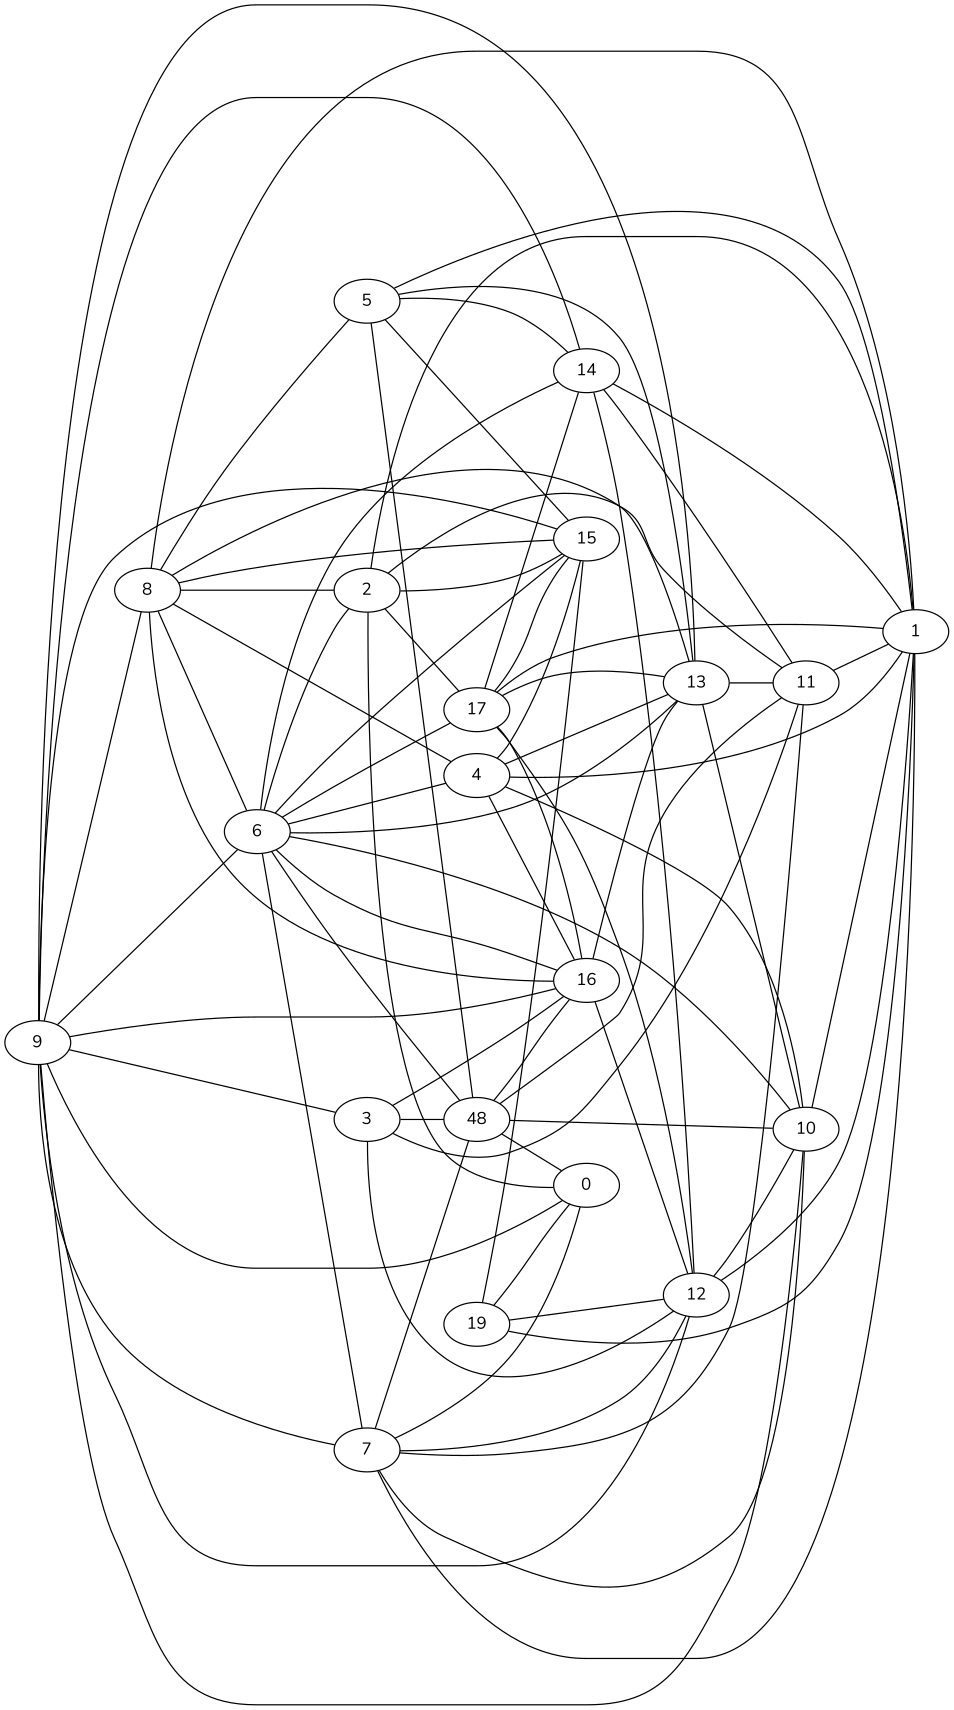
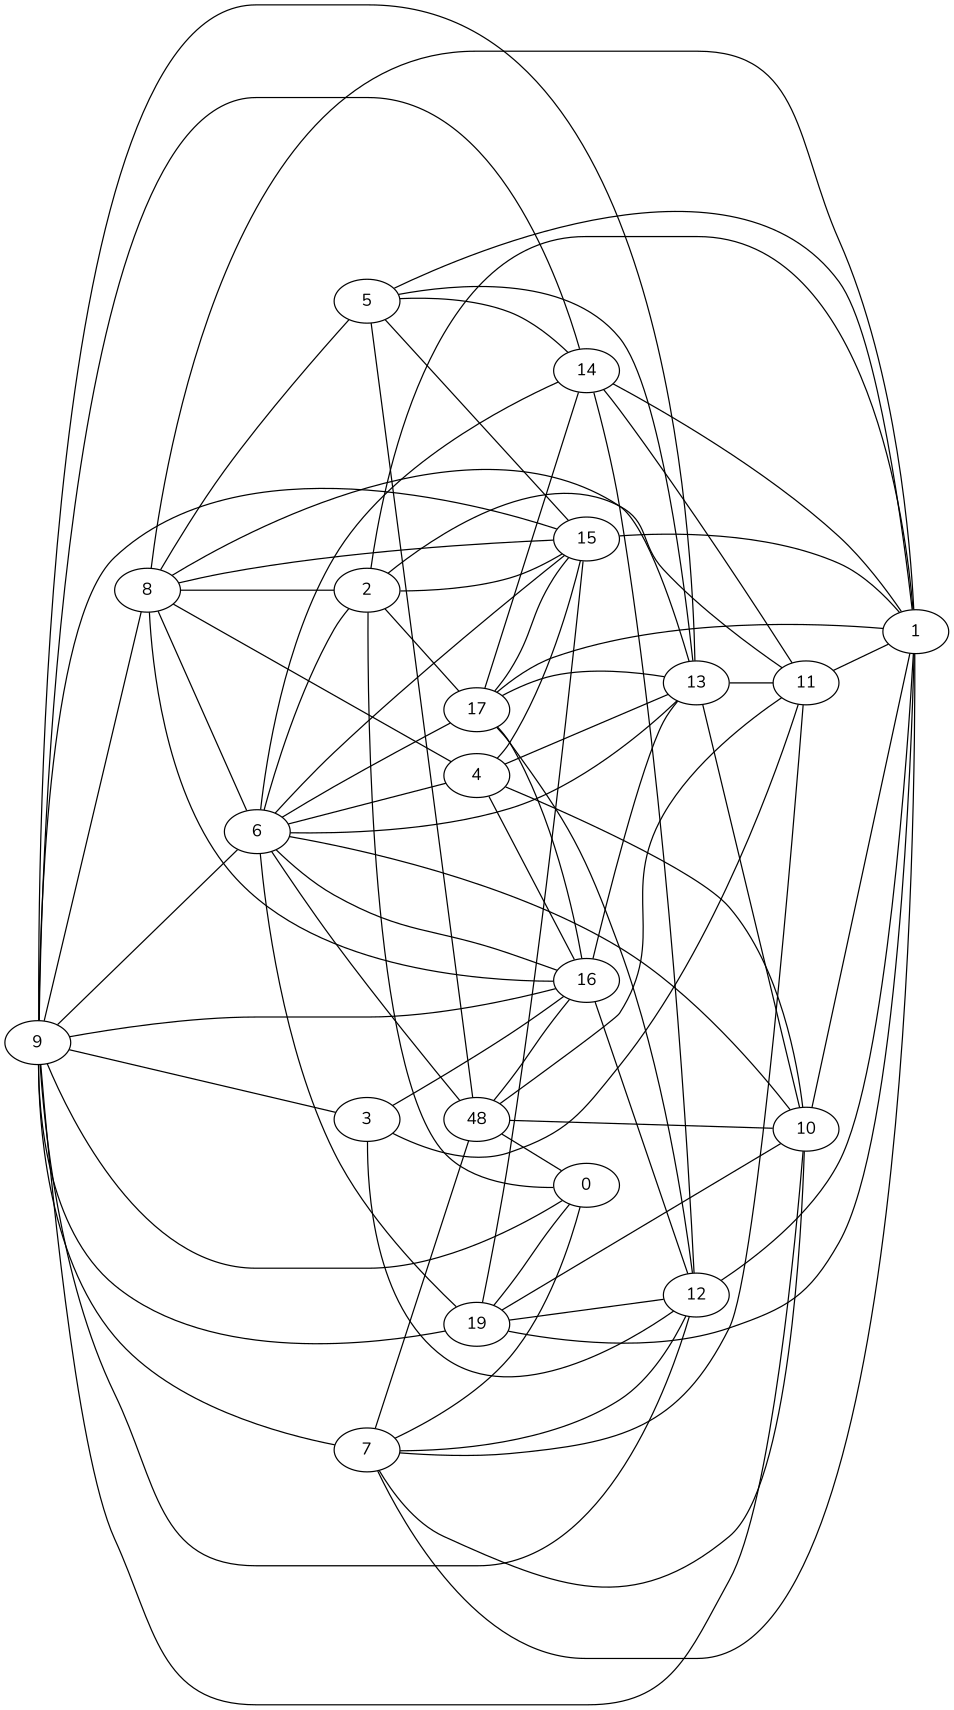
(733, 755) -> (770, 543)
(416, 1119) -> none
(312, 1141) -> (308, 1089)
(762, 1205) -> (641, 1227)
none -> (158, 1313)
